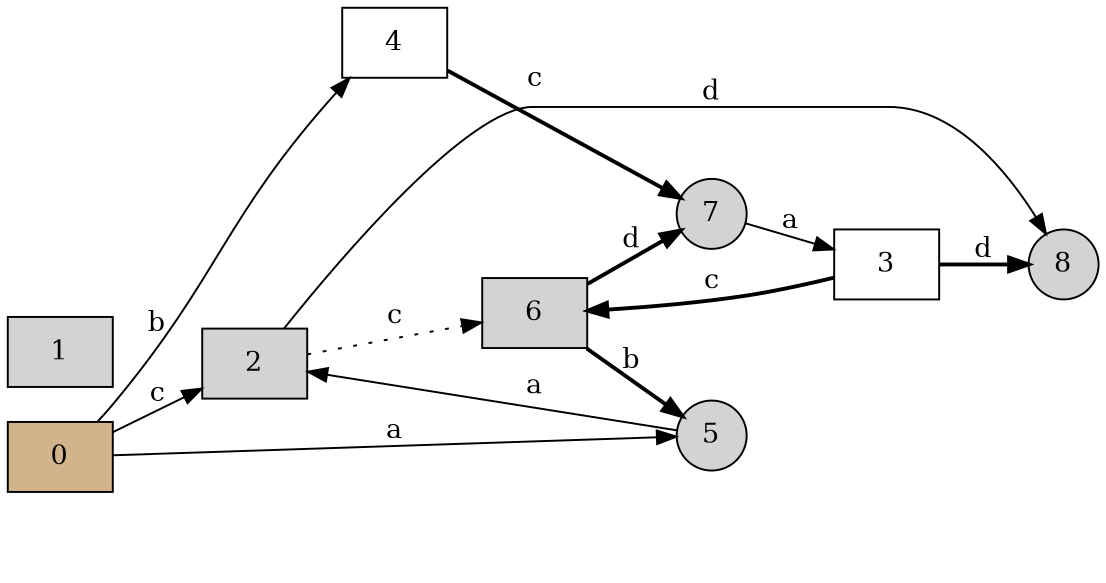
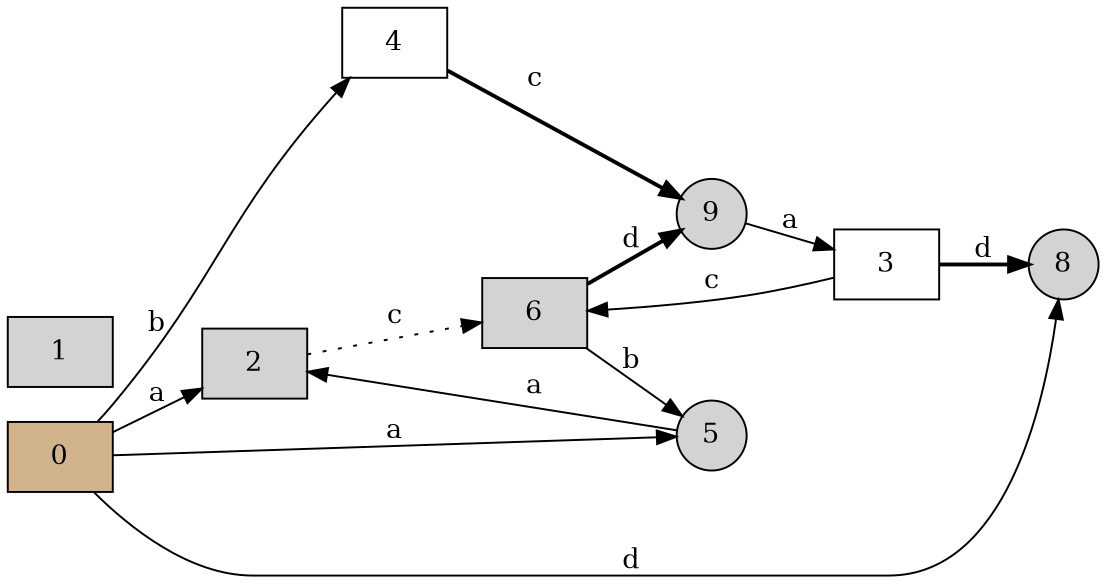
(637, 107) -> (645, 576)
(712, 214) -> (712, 214)
(721, 299) -> (721, 299)
(626, 377) -> (626, 377)
(158, 394) -> (158, 394)
